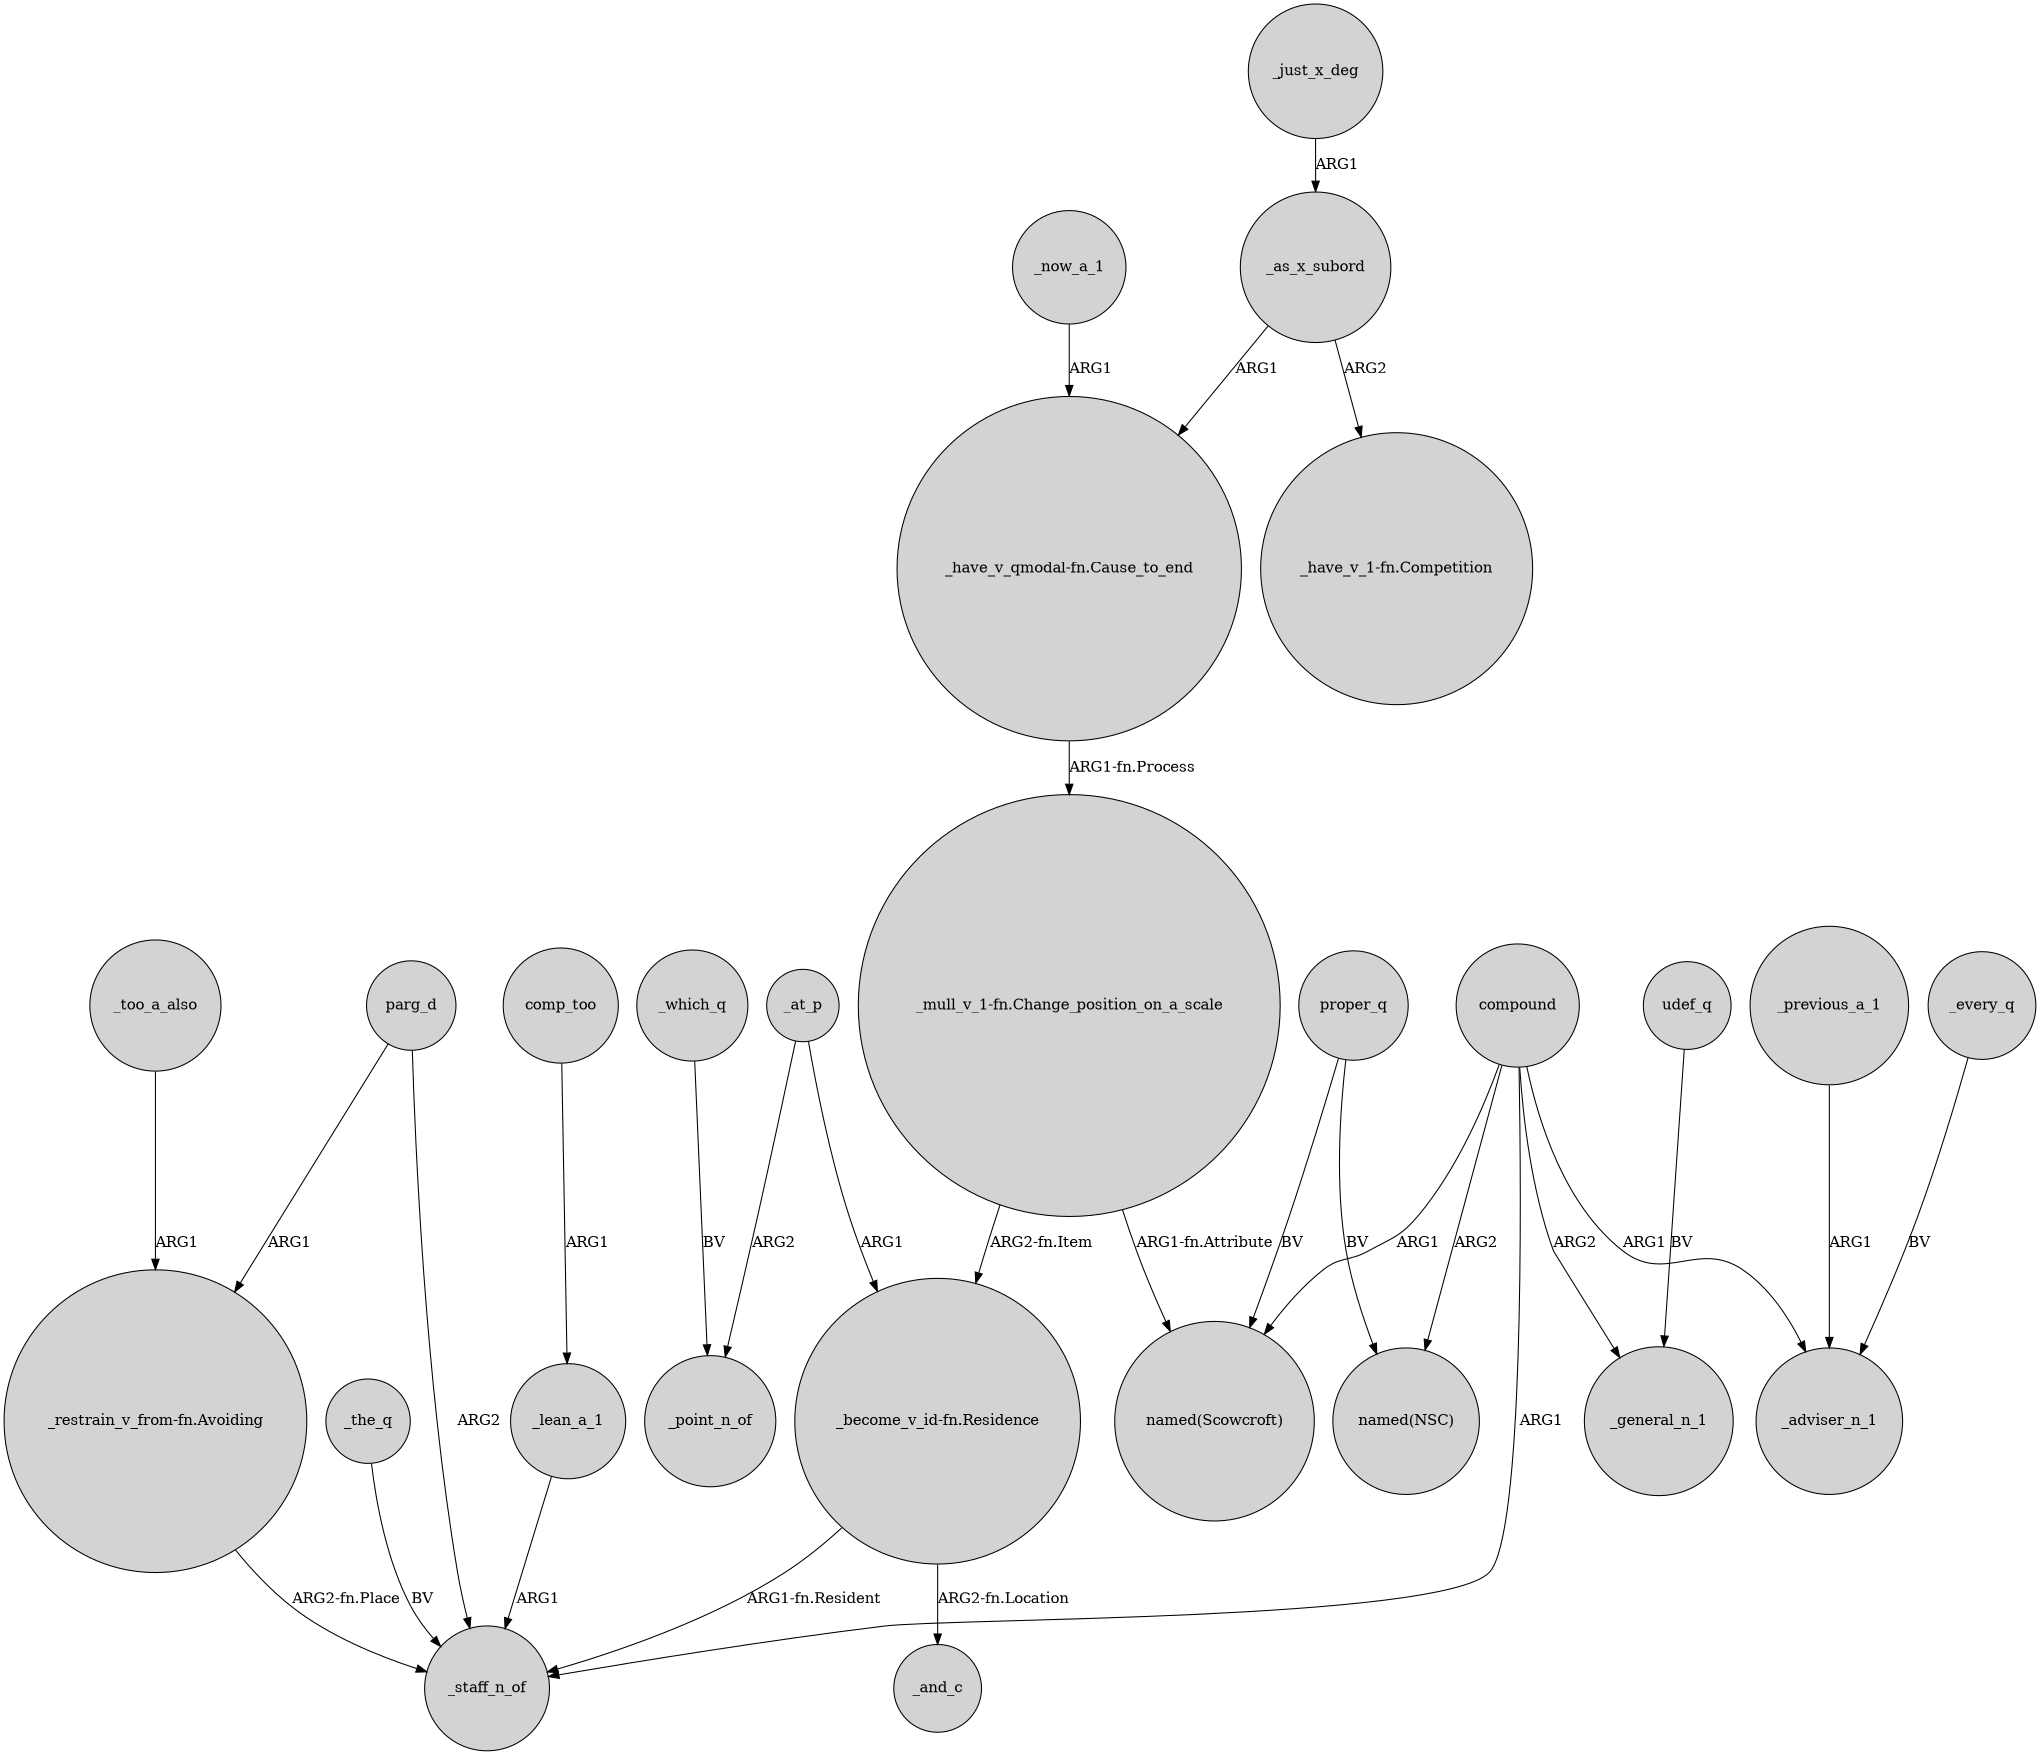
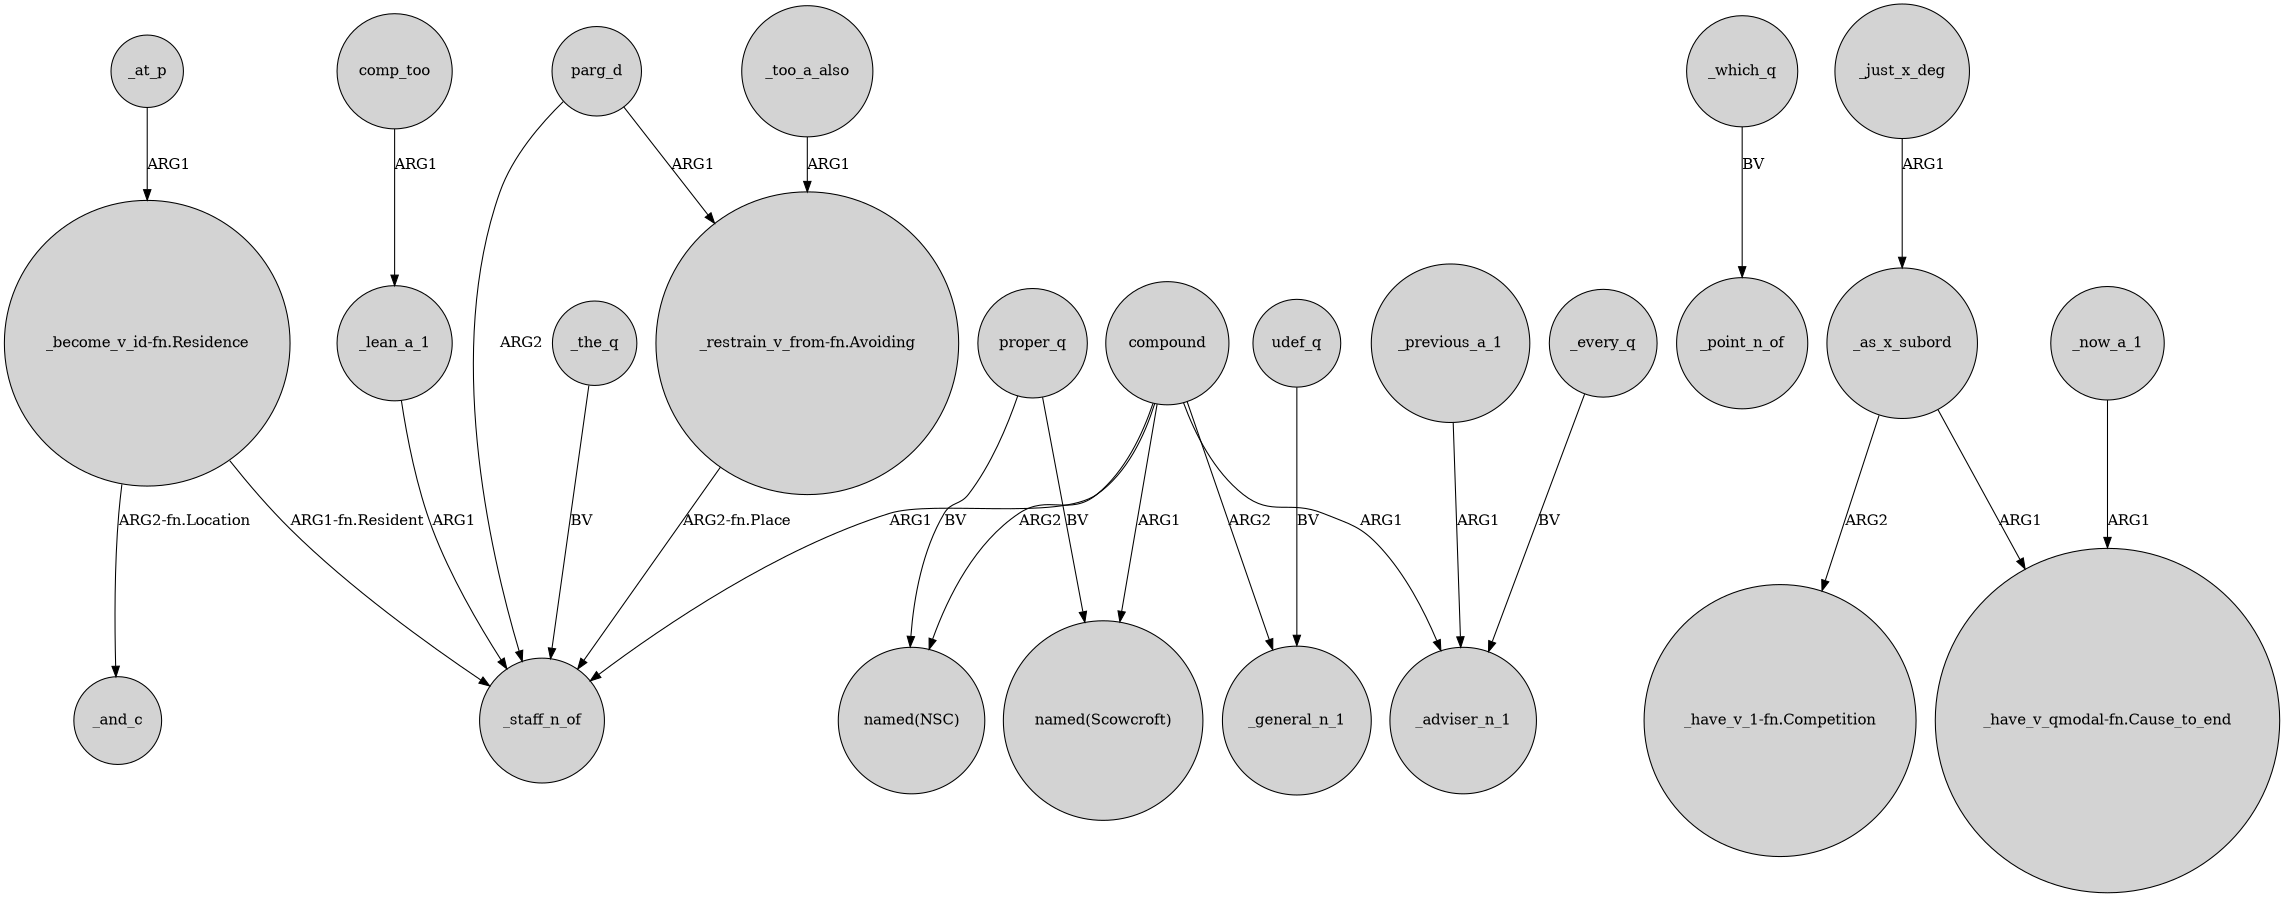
(1069, 1006) -> none
(763, 1194) -> none
